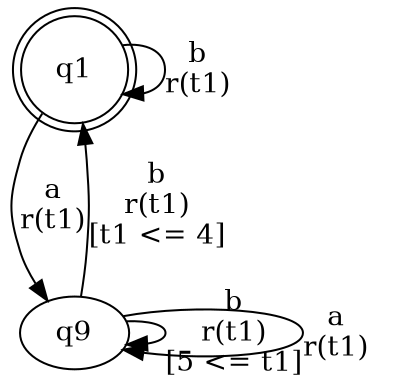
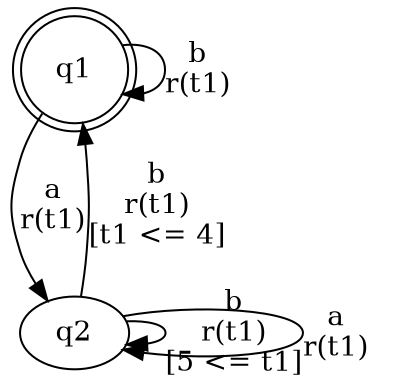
(75, 333) -> (75, 333)
